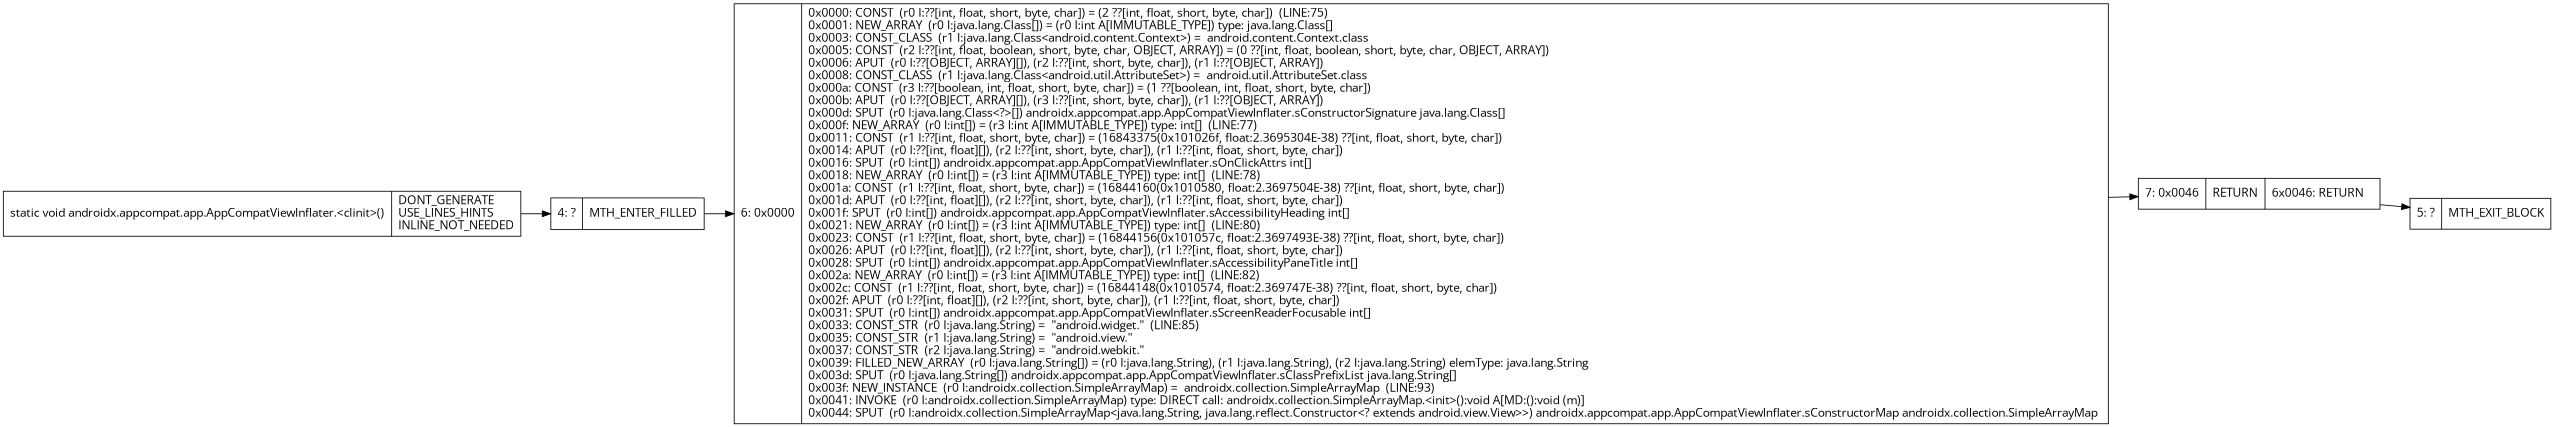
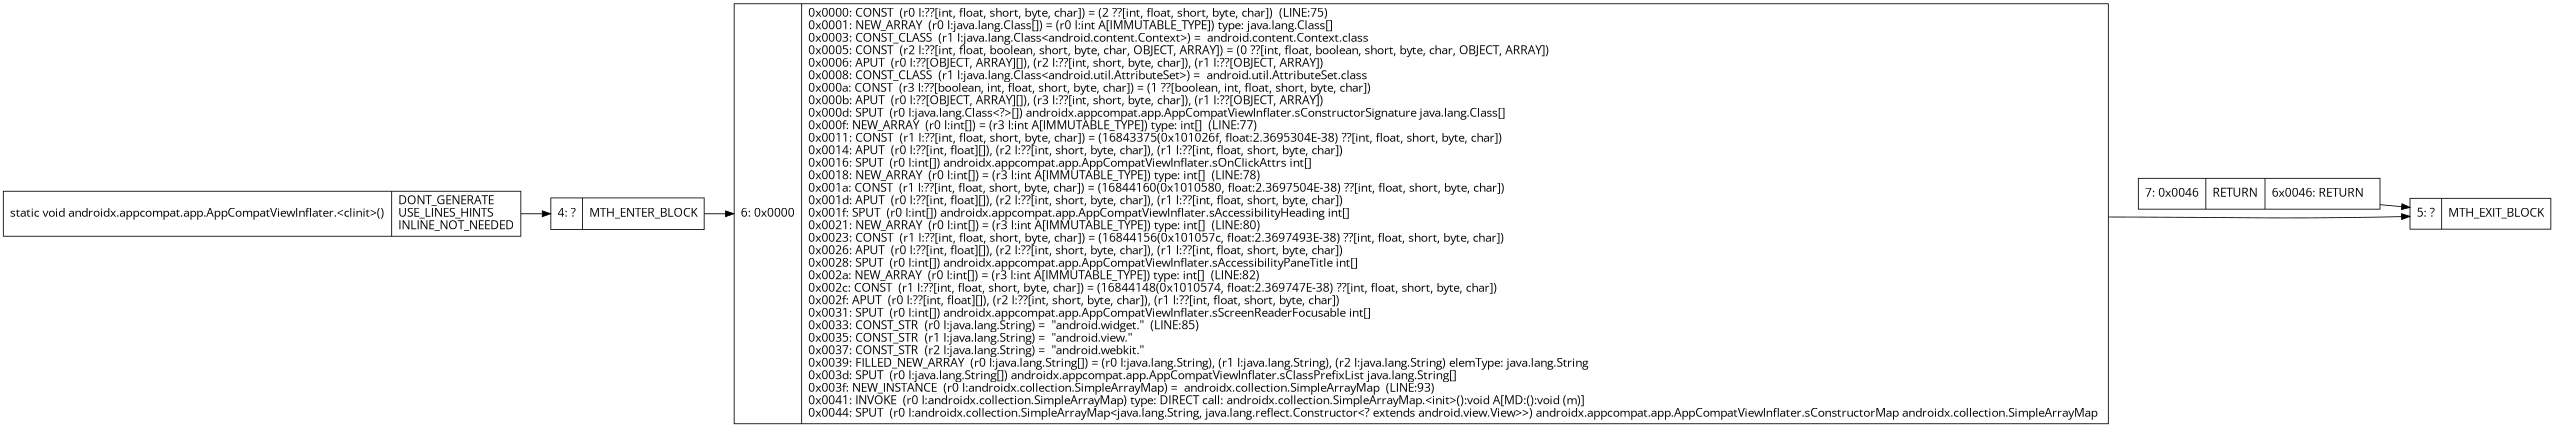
(2119, 197) -> (2255, 218)
(643, 213) -> (643, 213)
